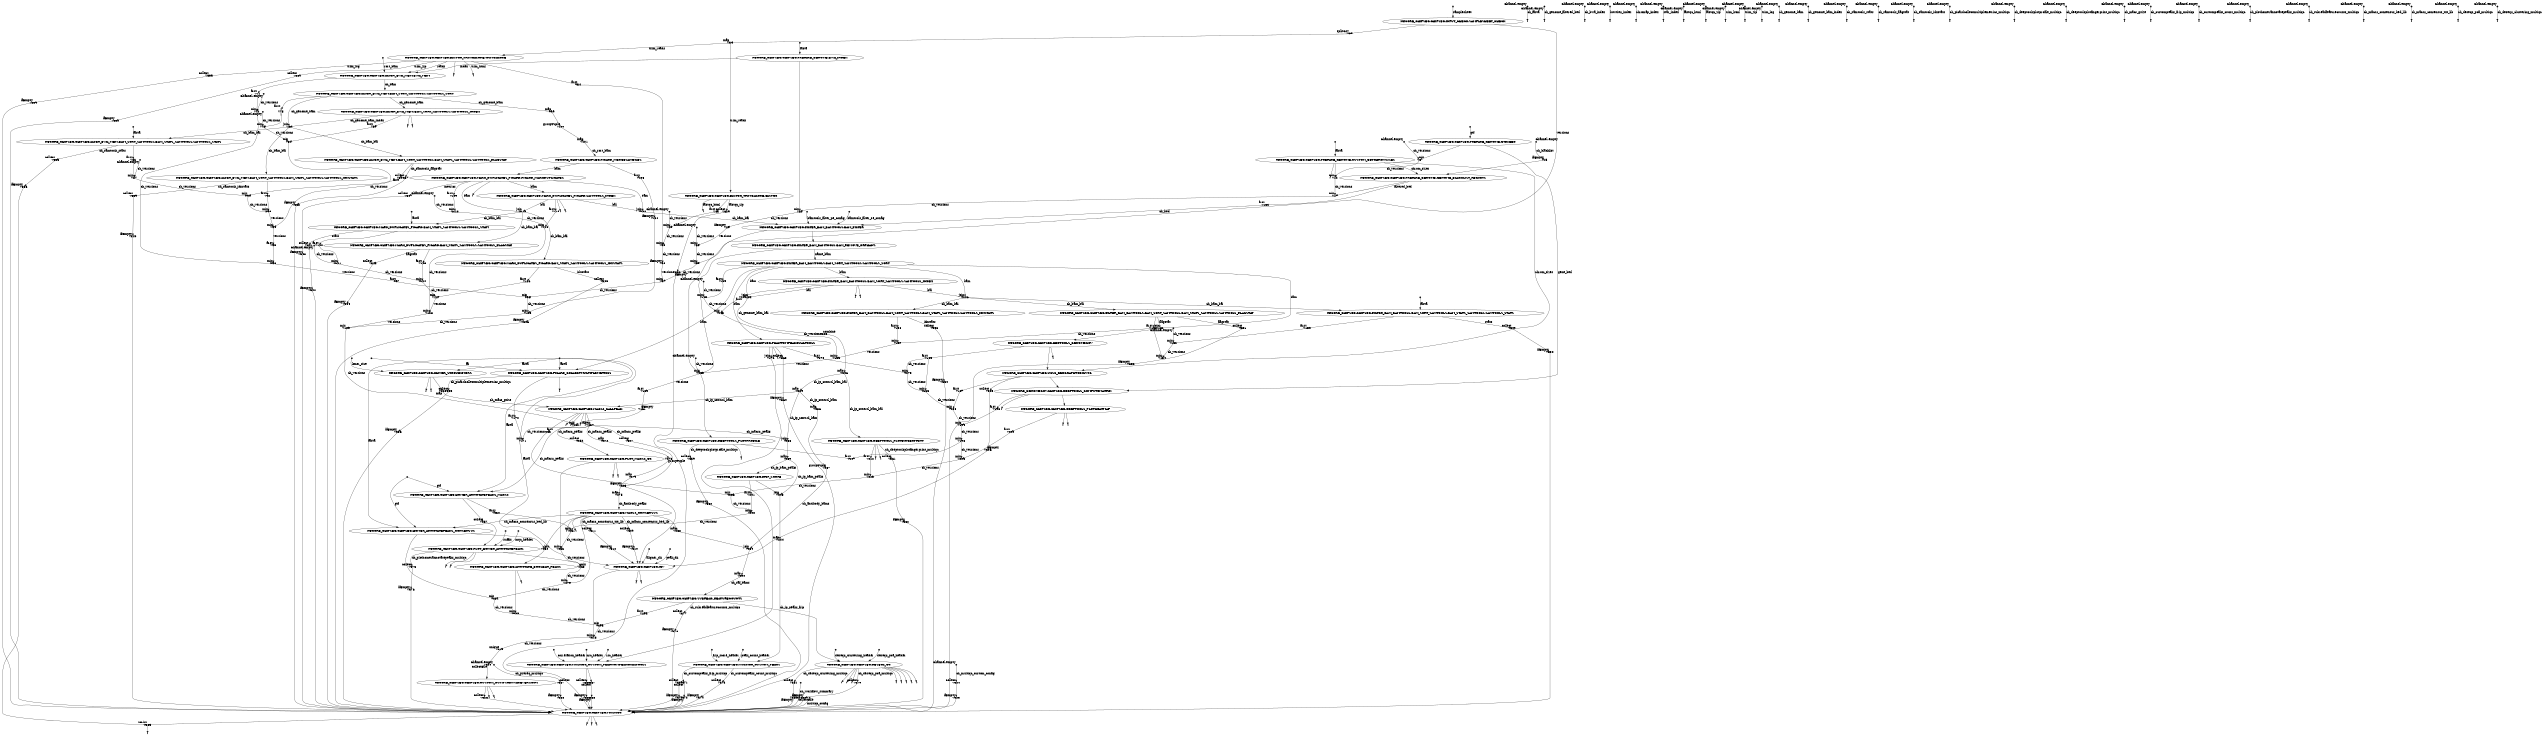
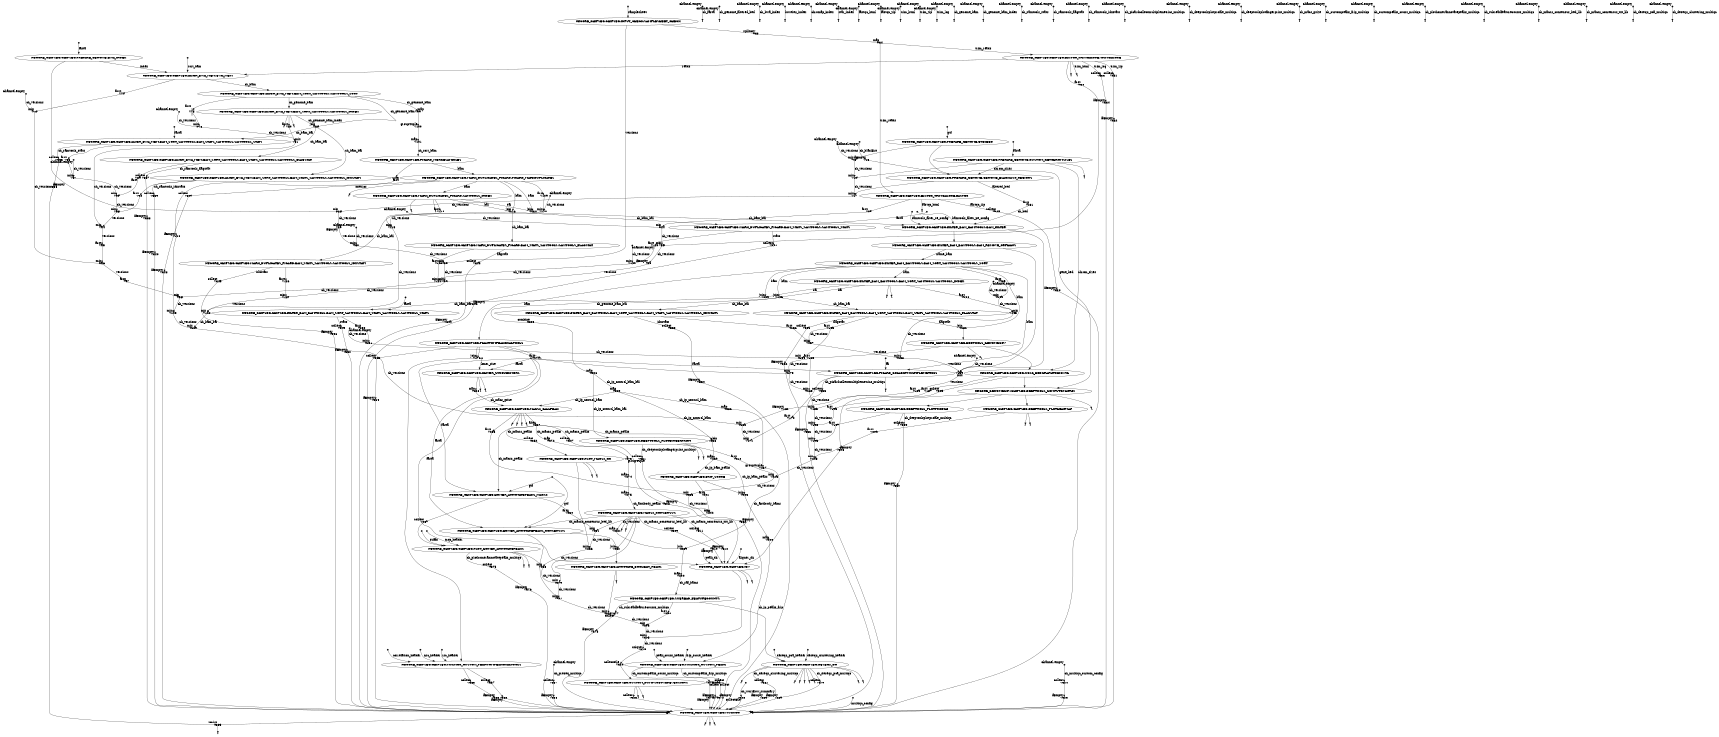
(394, 322) -> (209, 322)
(705, 405) -> (966, 400)
(909, 455) -> (829, 436)
